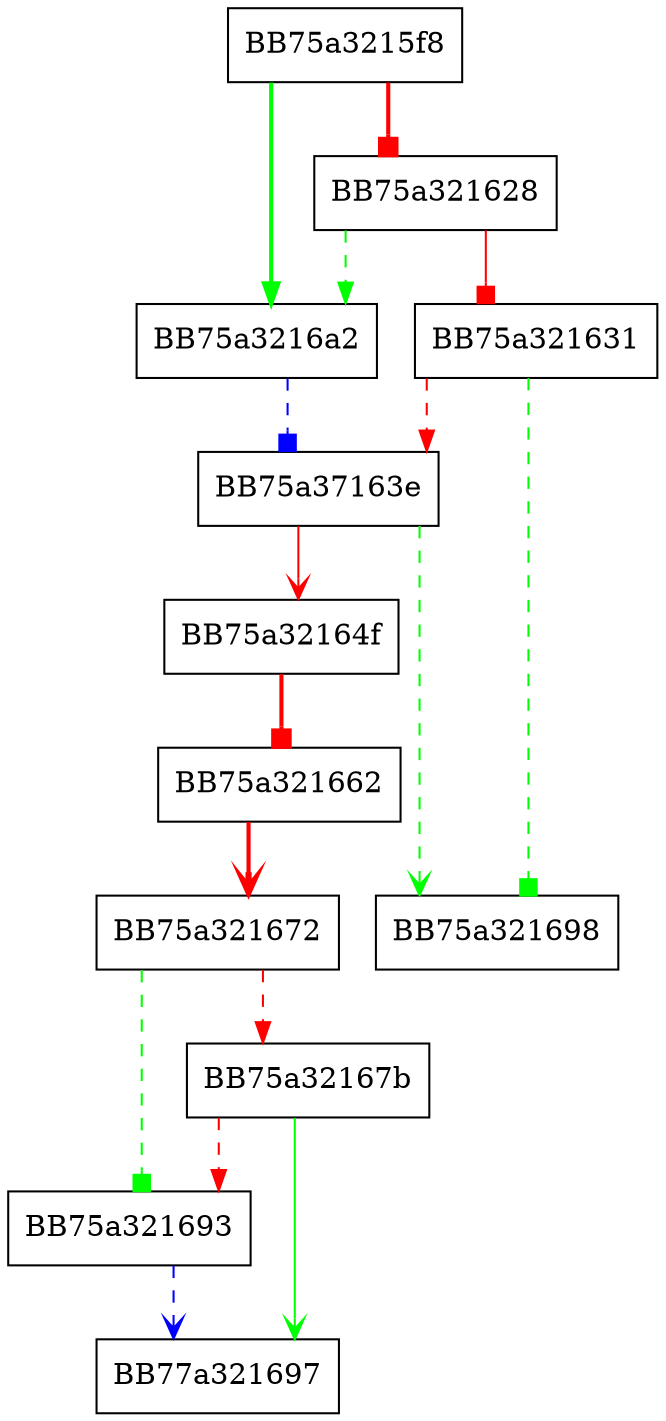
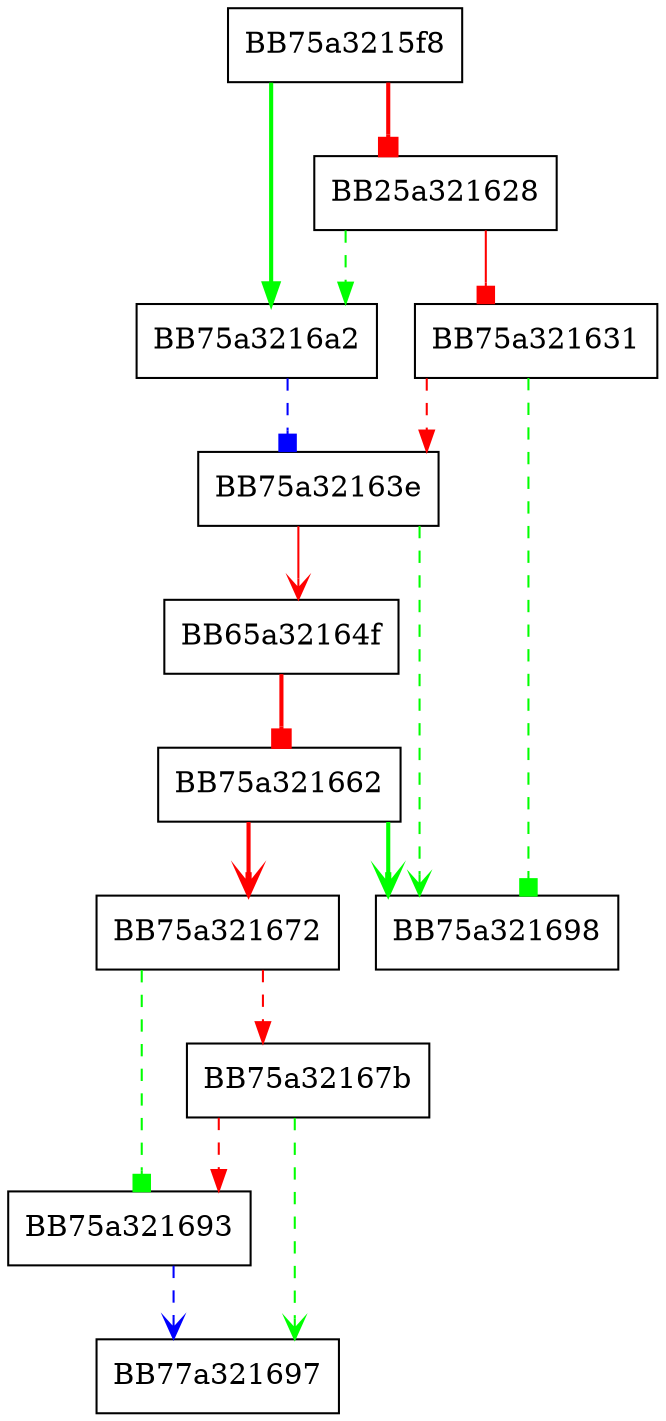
(435, 193) -> (435, 193)
(318, 489) -> (318, 489)
(281, 637) -> (281, 637)
none -> (388, 848)
(295, 1218) -> (295, 1218)
